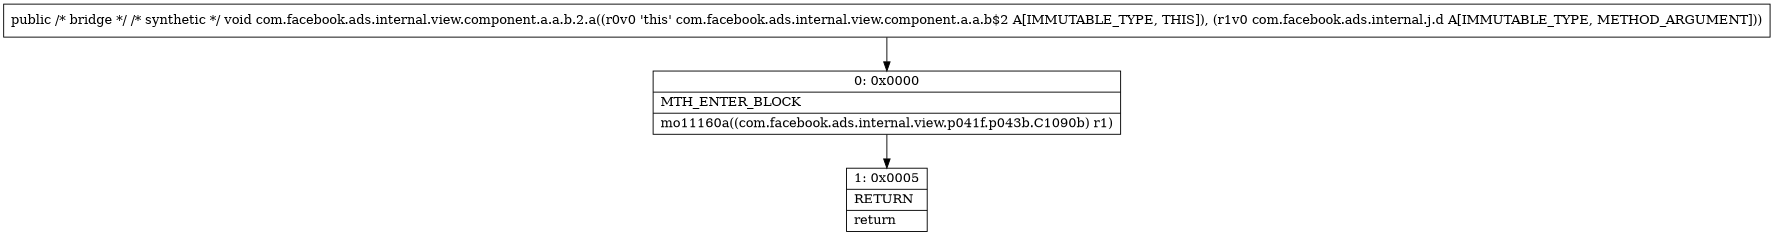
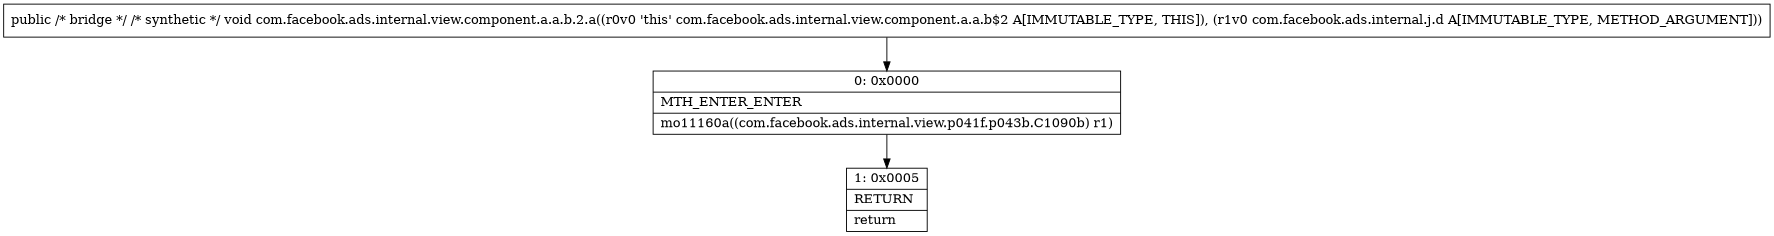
(731, 102) -> (731, 102)
